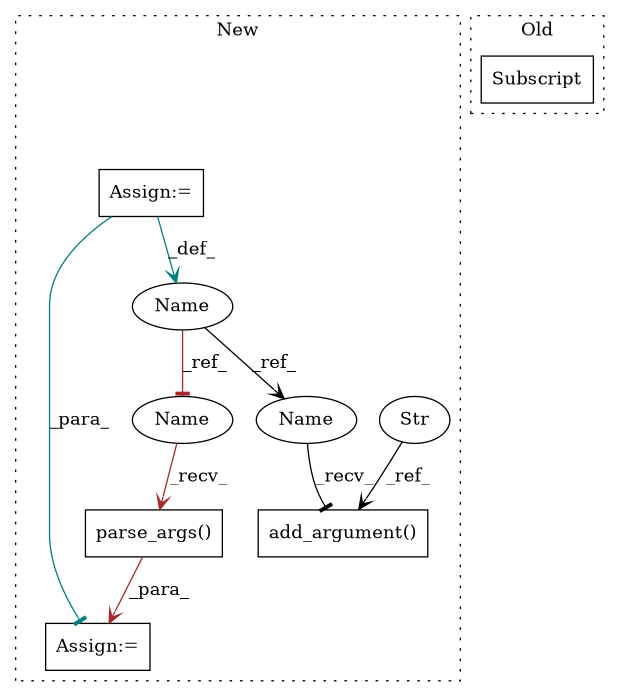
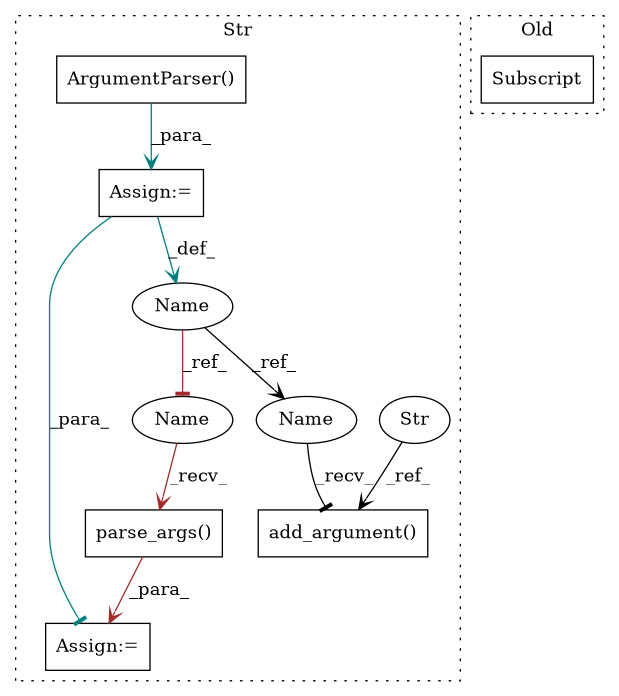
(238, 31) -> (238, 31)
none -> (151, 80)
